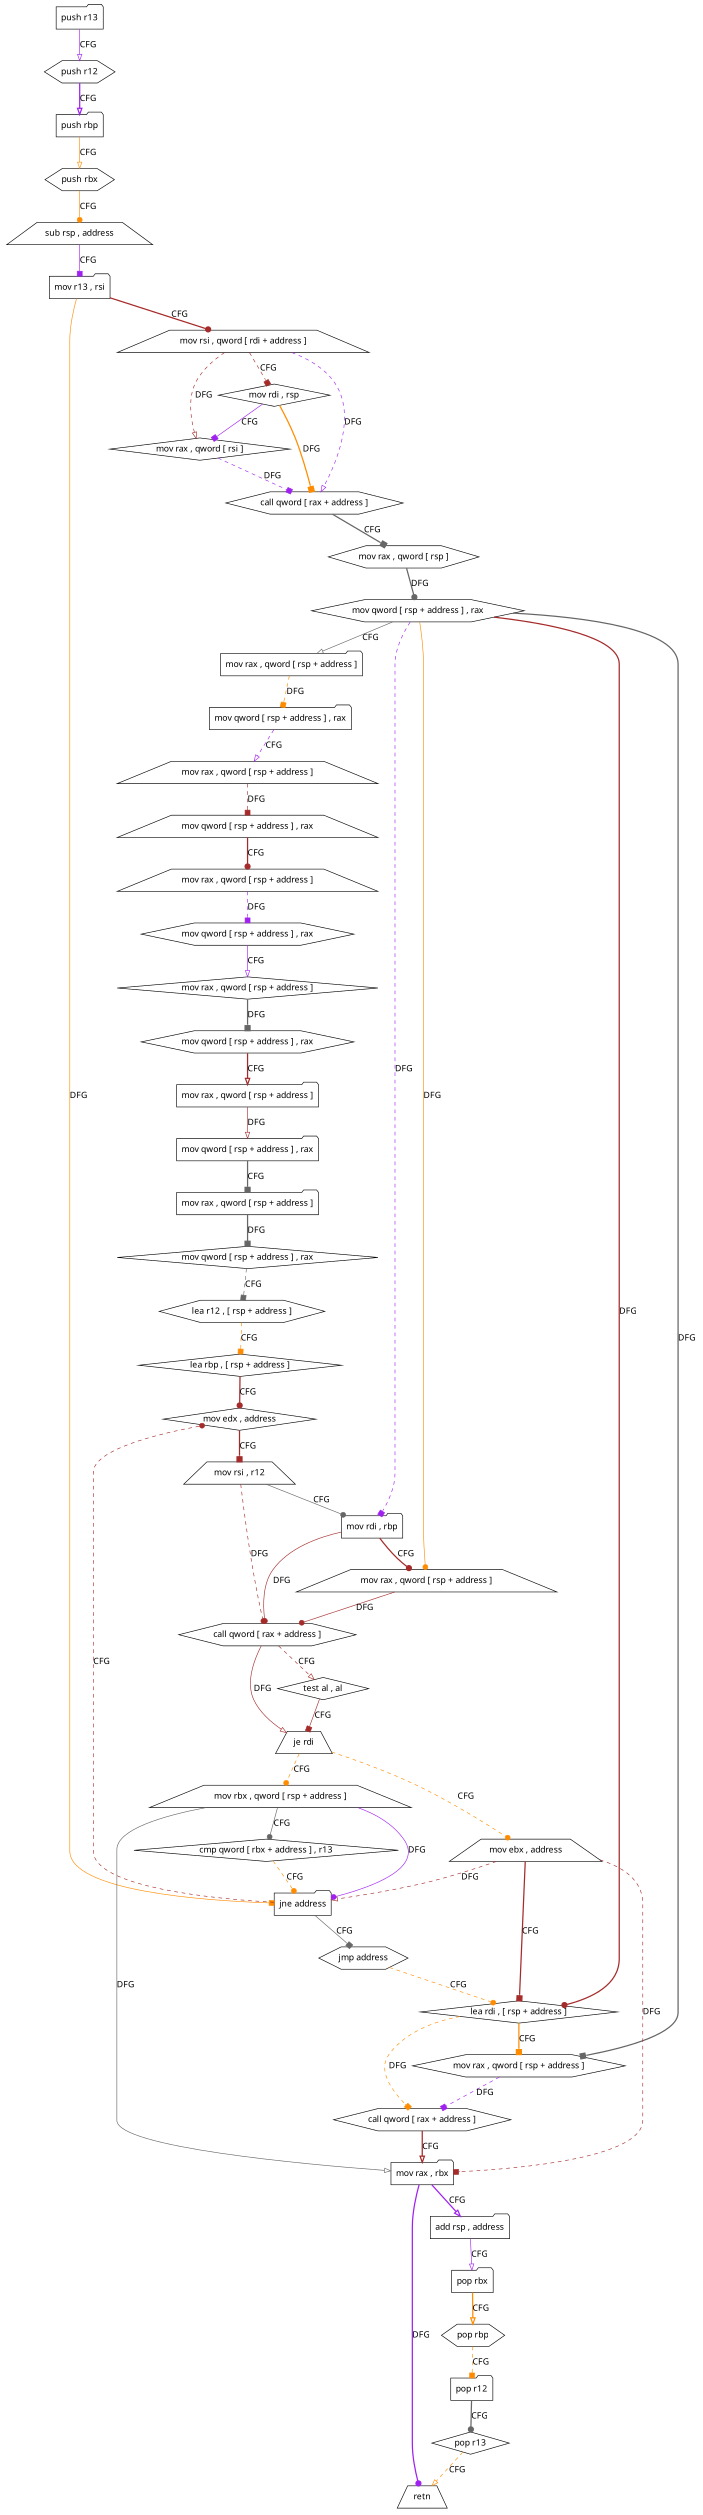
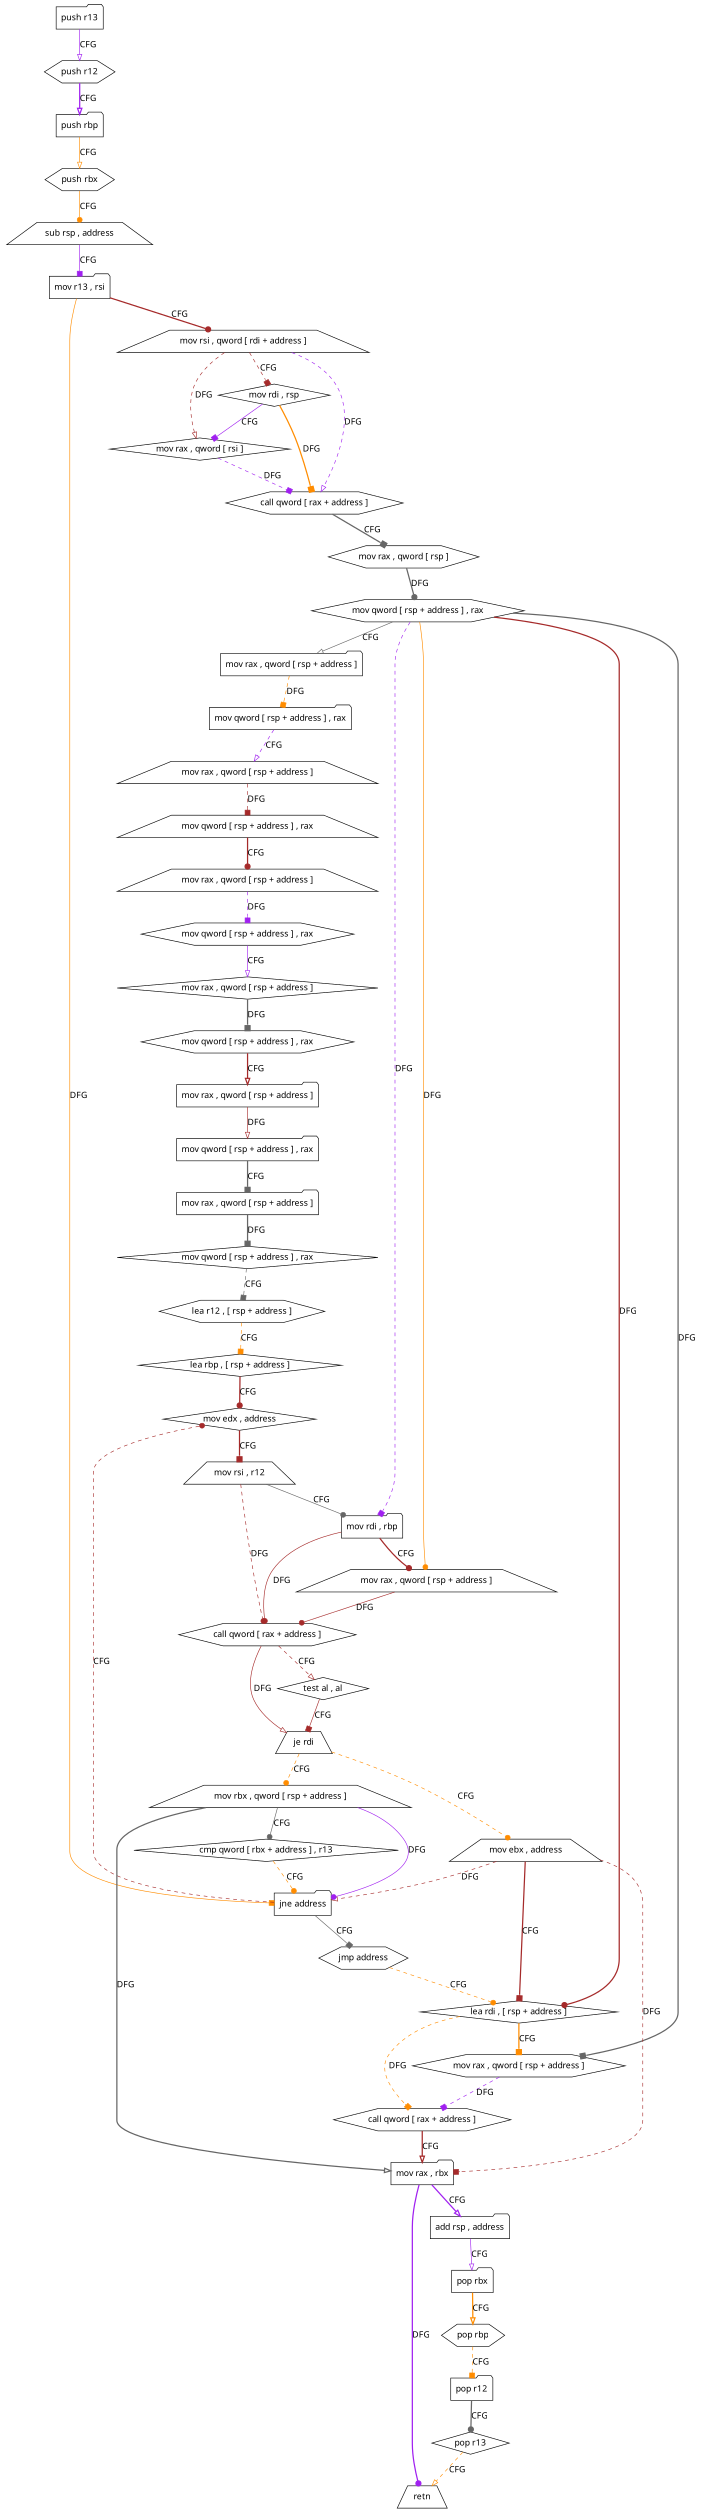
(117, 2071) -> (117, 2071)
